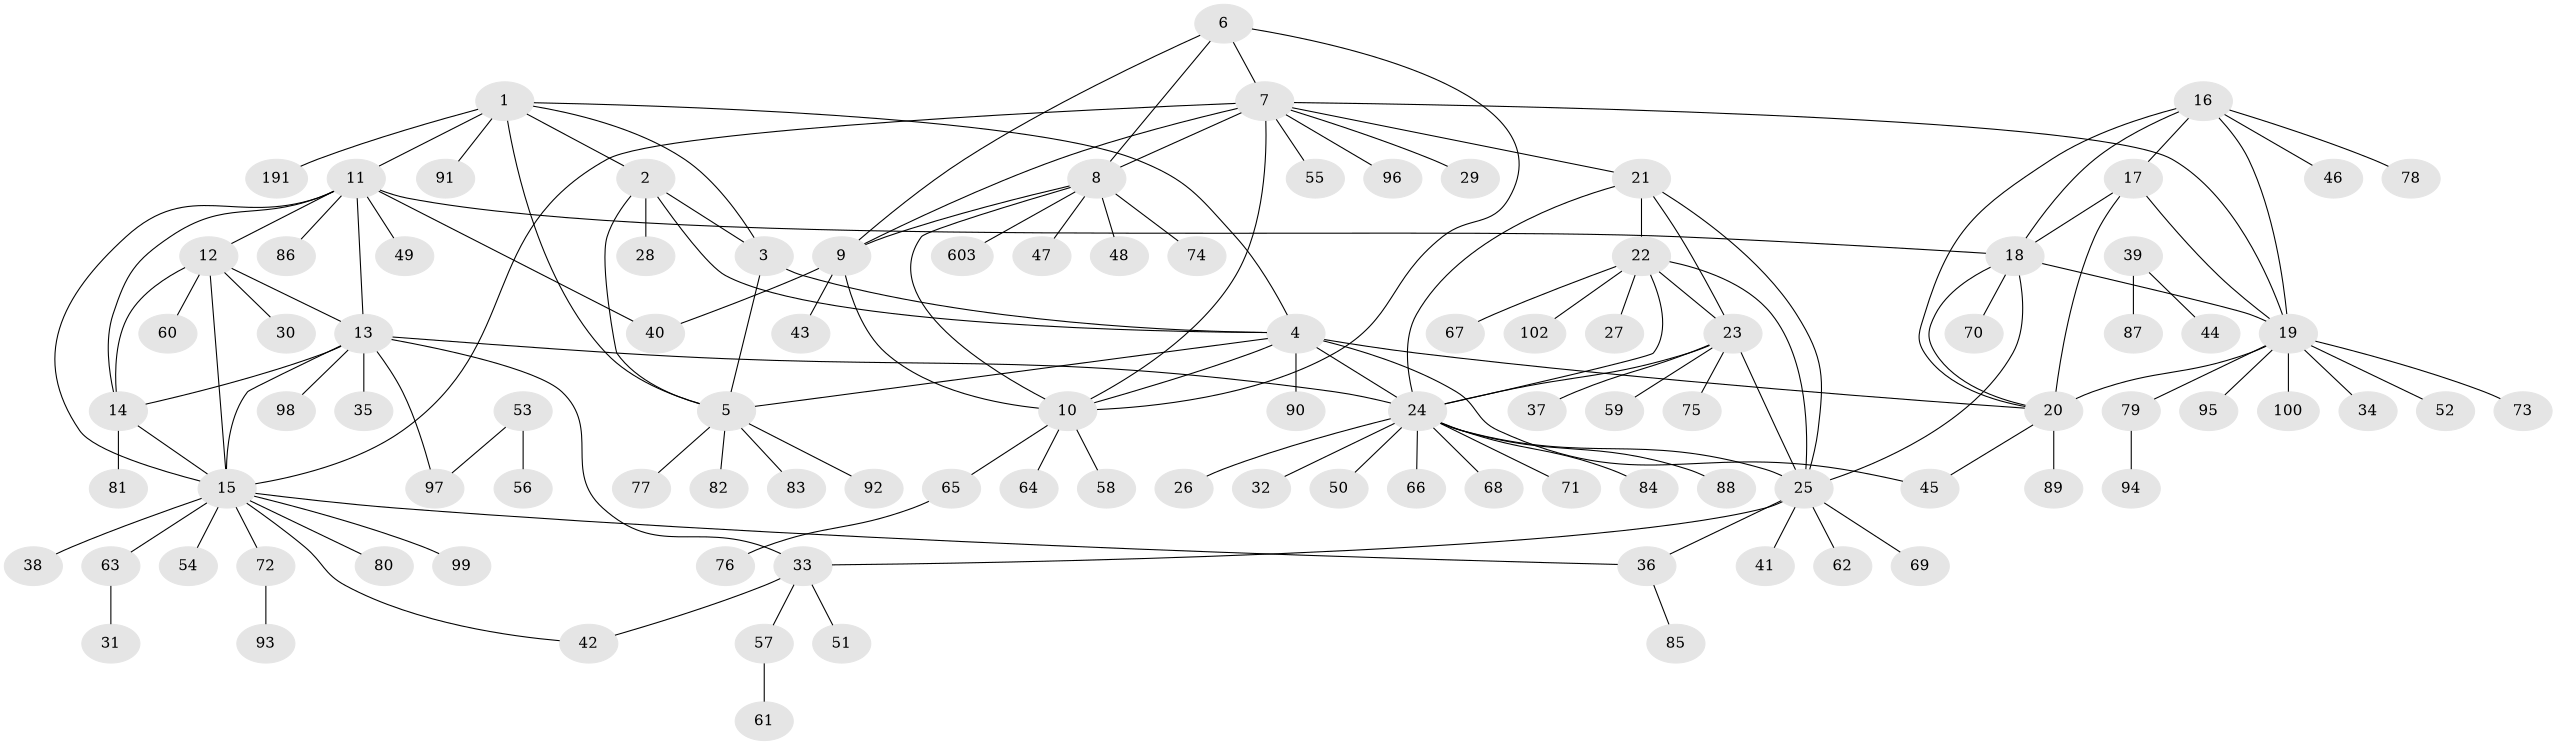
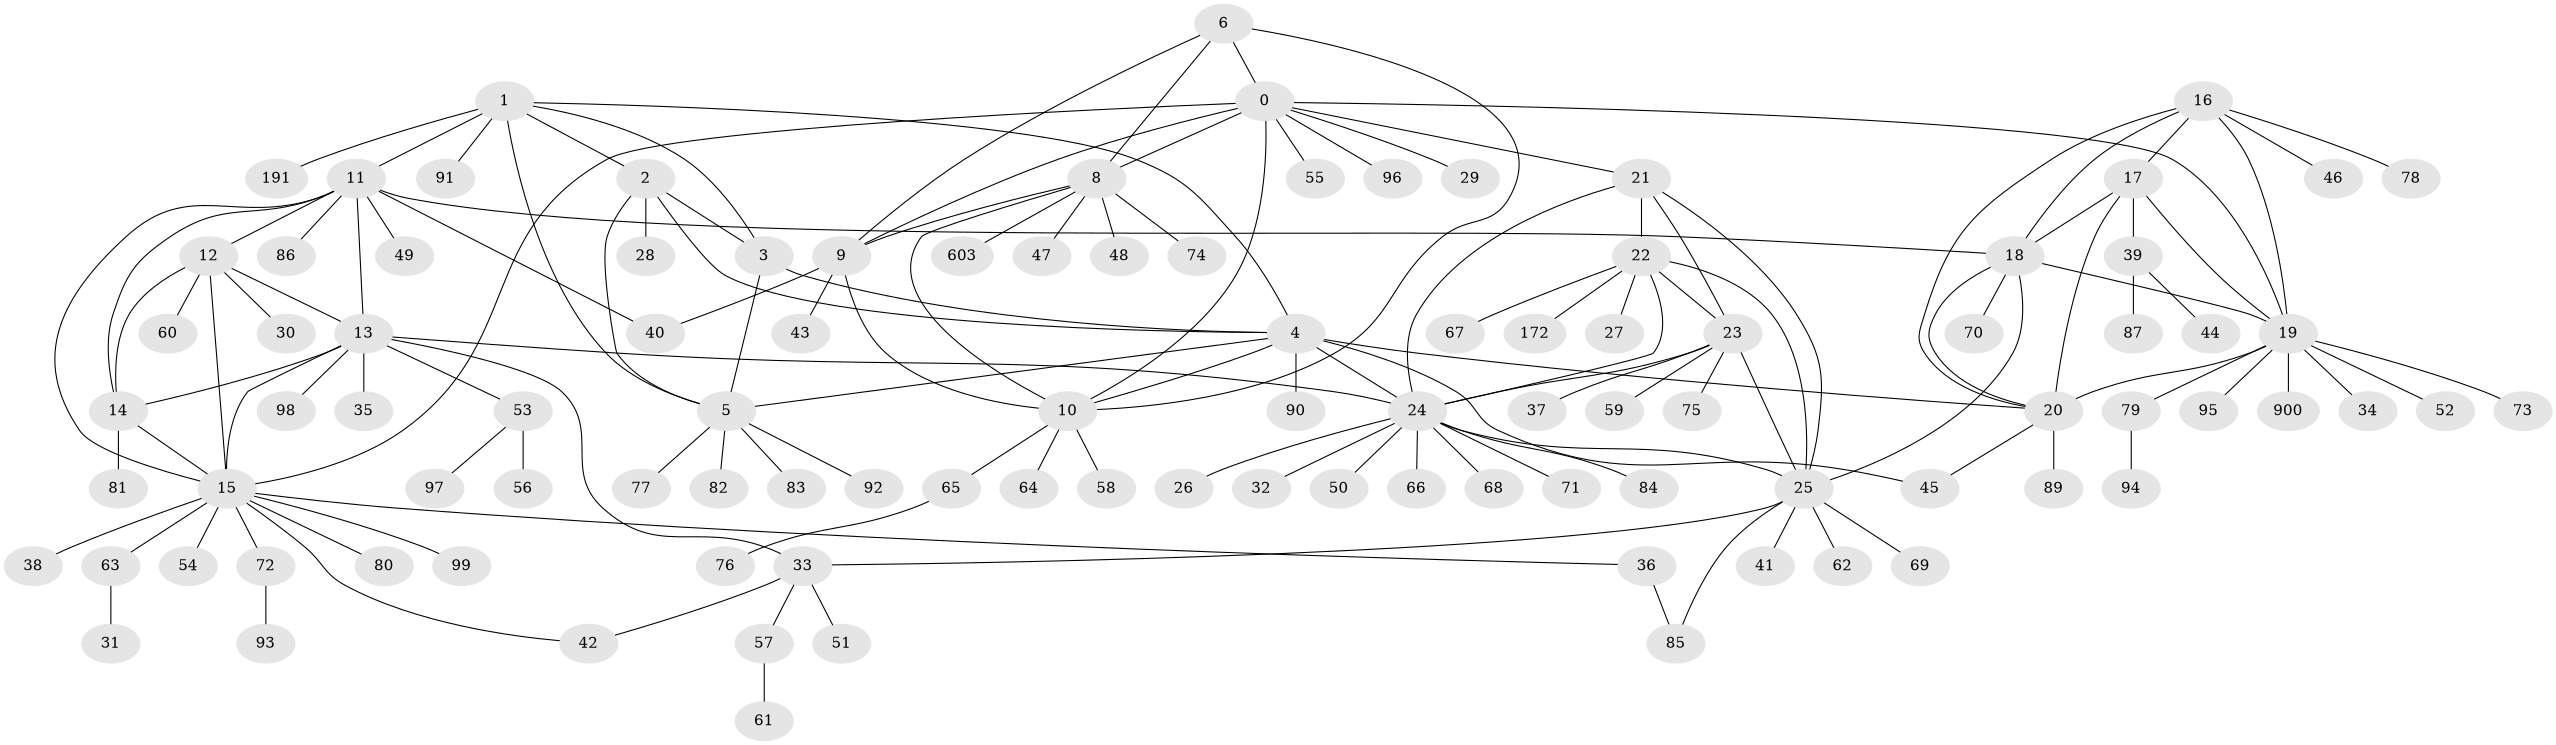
(1265, 101) -> (1265, 101)
none -> (2133, 218)
(1535, 334) -> (1535, 334)
(410, 408) -> (443, 372)
(2288, 411) -> (2288, 411)
(1727, 489) -> none
(1725, 527) -> (1721, 554)
